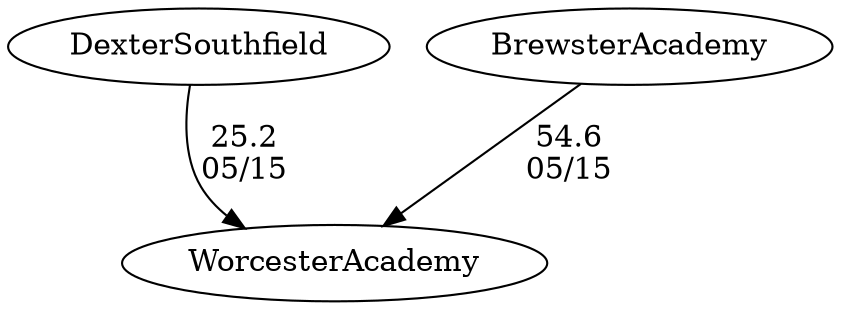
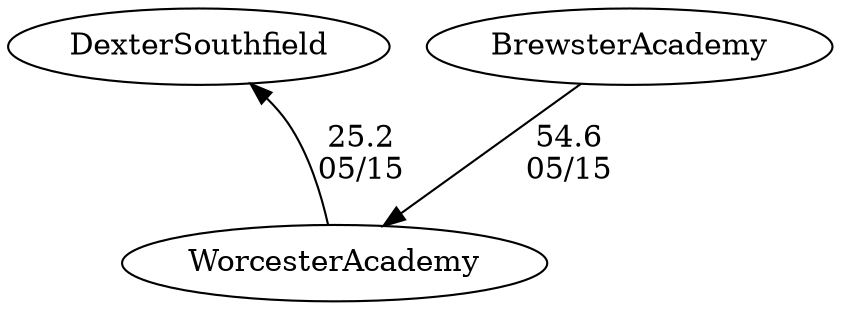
(190, 156) -> (306, 157)
